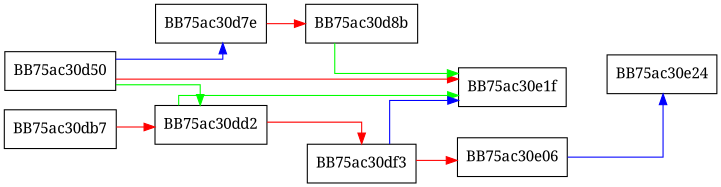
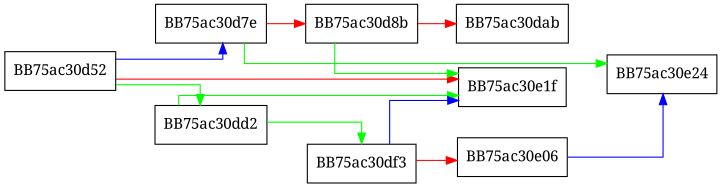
none -> (512, 24)
none -> (410, 64)
(60, 71) -> (60, 71)
(320, 122) -> (320, 122)
(60, 129) -> none
